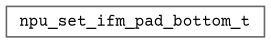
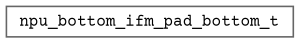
(135, 22) -> (150, 22)
